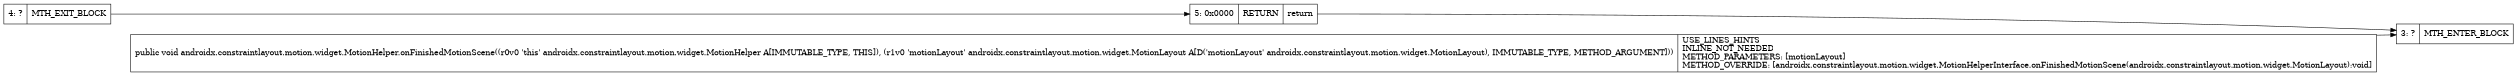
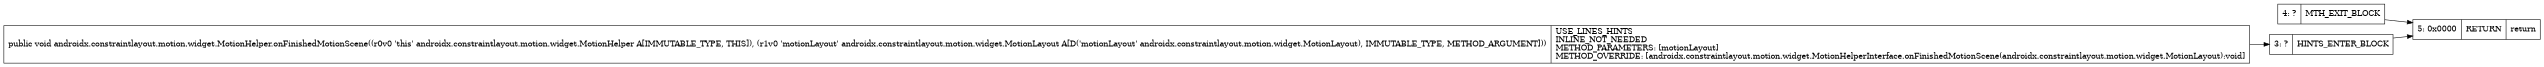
(1854, 18) -> (2400, 37)
(2466, 34) -> (2343, 44)
